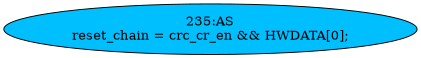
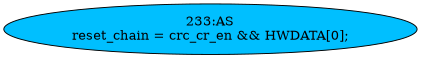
(210, 29) -> (210, 29)
